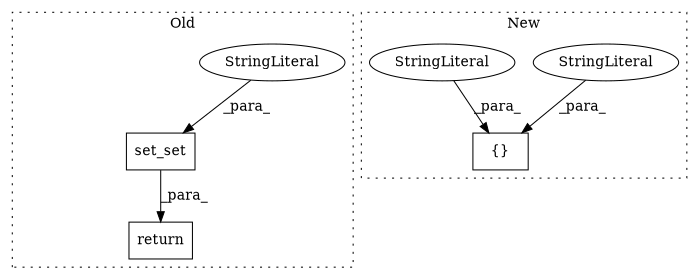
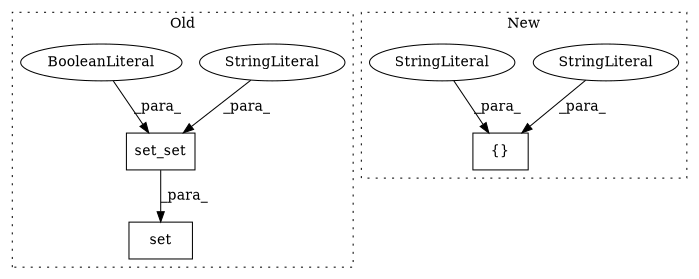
none -> (101, 62)
(161, 241) -> (161, 241)
